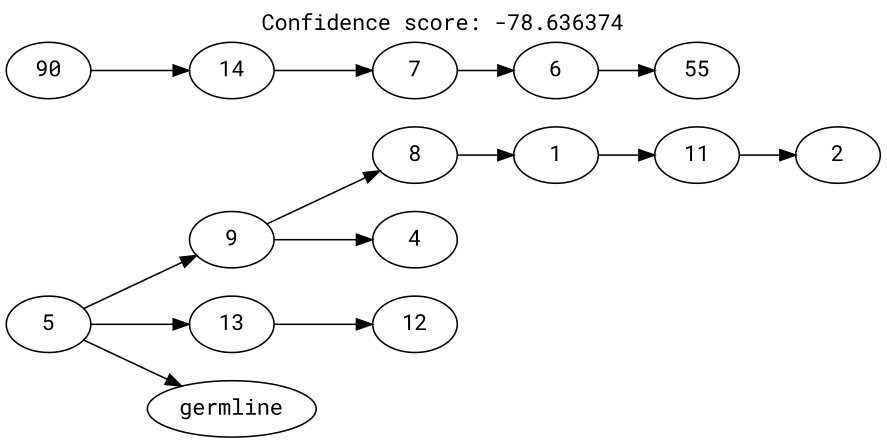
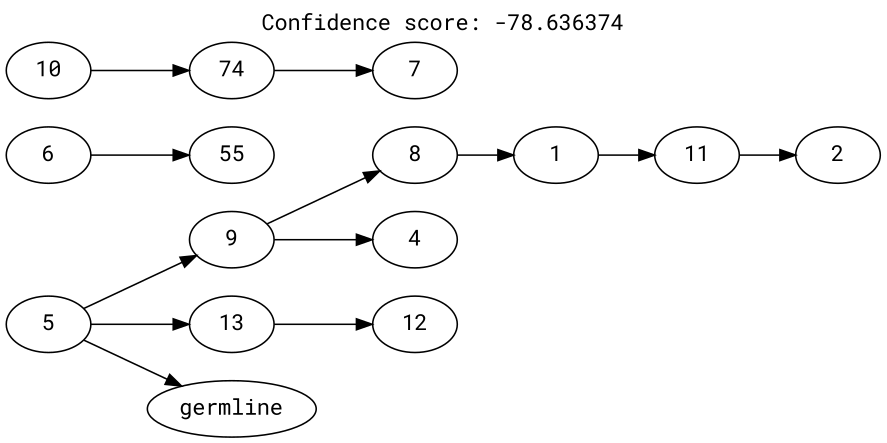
(49, 70) -> (49, 70)
(232, 70) -> (232, 70)
(478, 70) -> none
